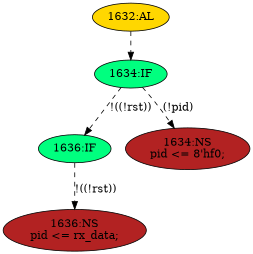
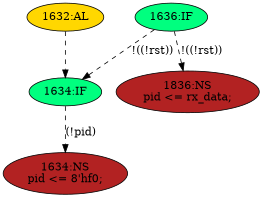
(105, 108) -> (122, 52)
(75, 230) -> (188, 92)
